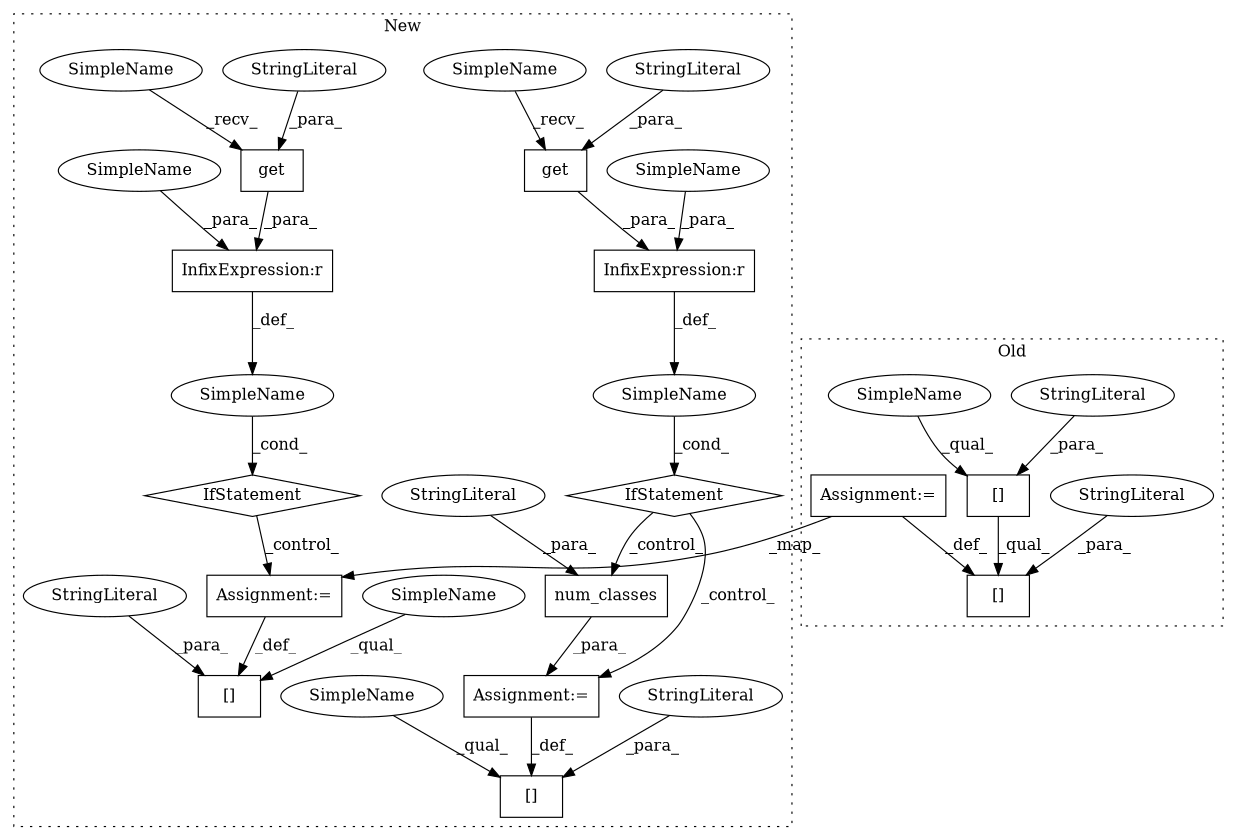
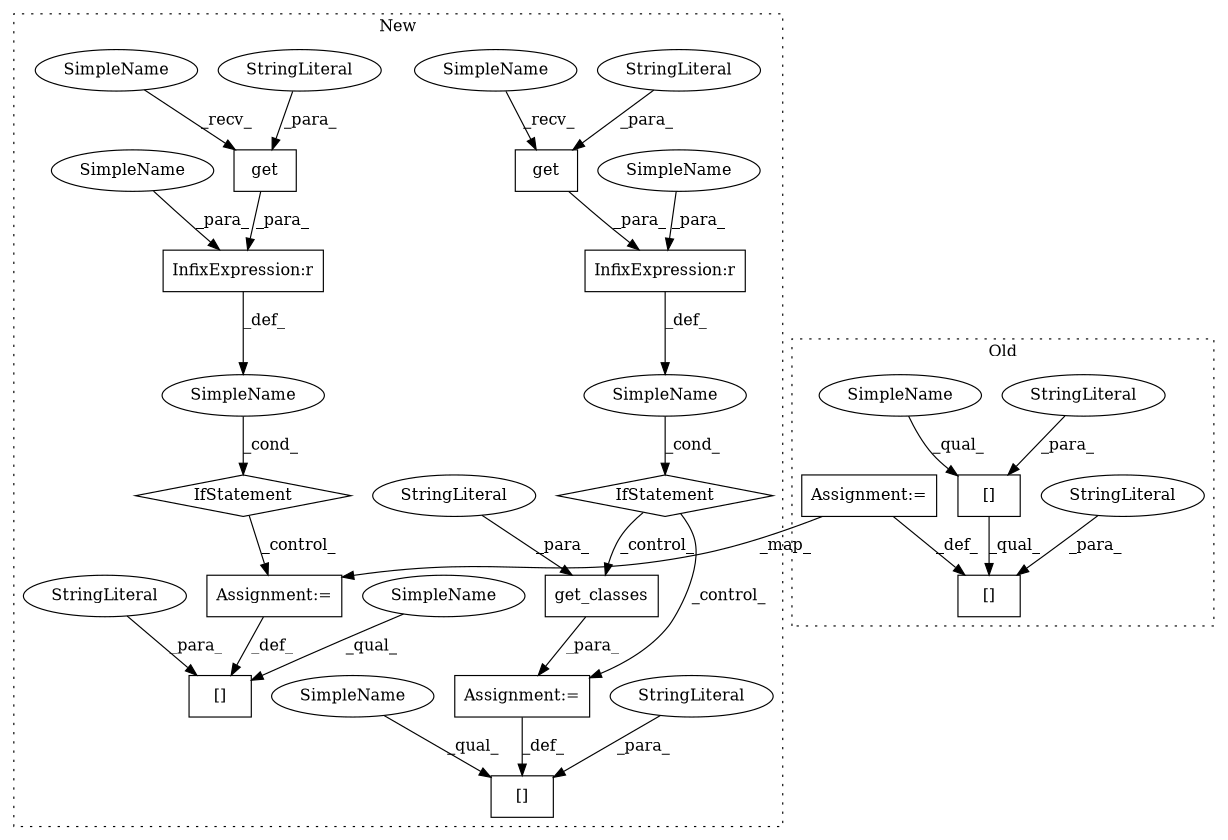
(606, 596) -> (602, 596)
